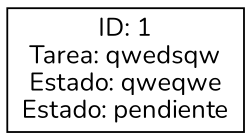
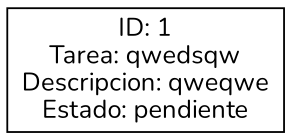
(126, 83) -> (146, 83)
